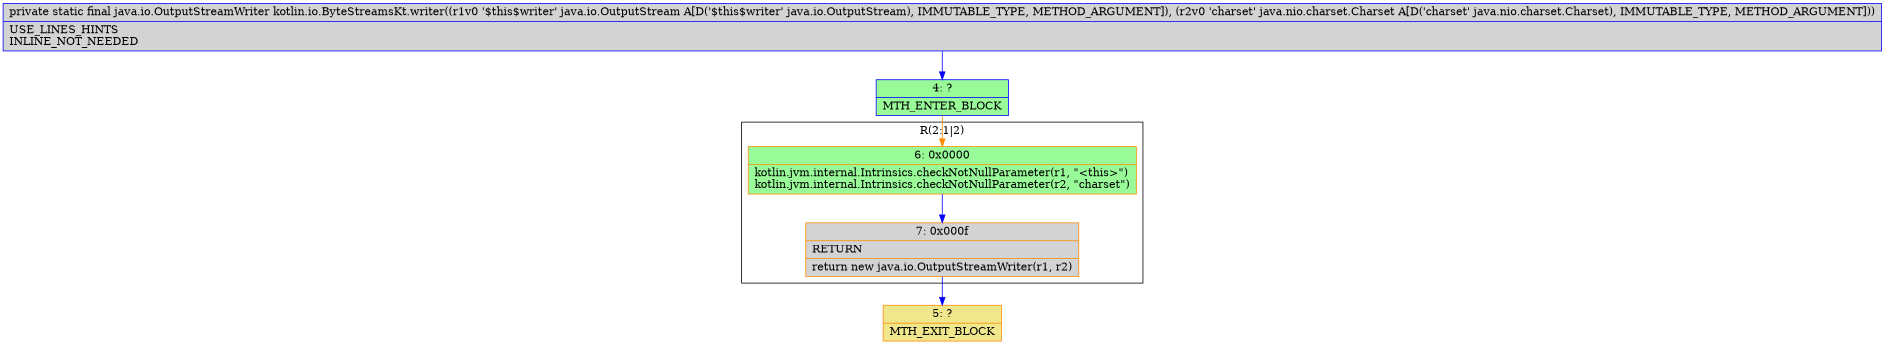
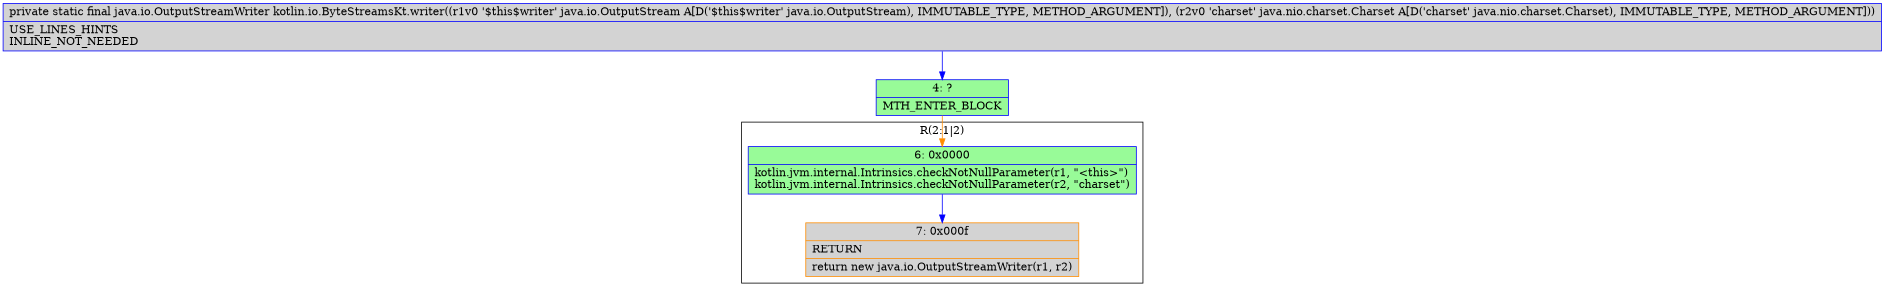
(942, 170) -> (942, 170)
(942, 323) -> none
